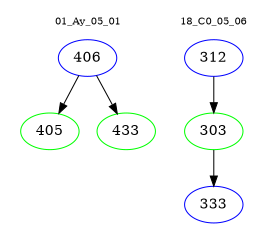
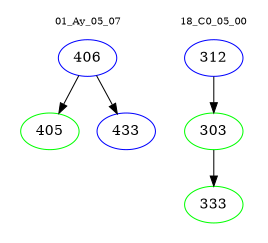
(88, 22) -> (88, 22)
(214, 22) -> (214, 22)
(126, 131) -> (126, 131)
(214, 205) -> (214, 205)
